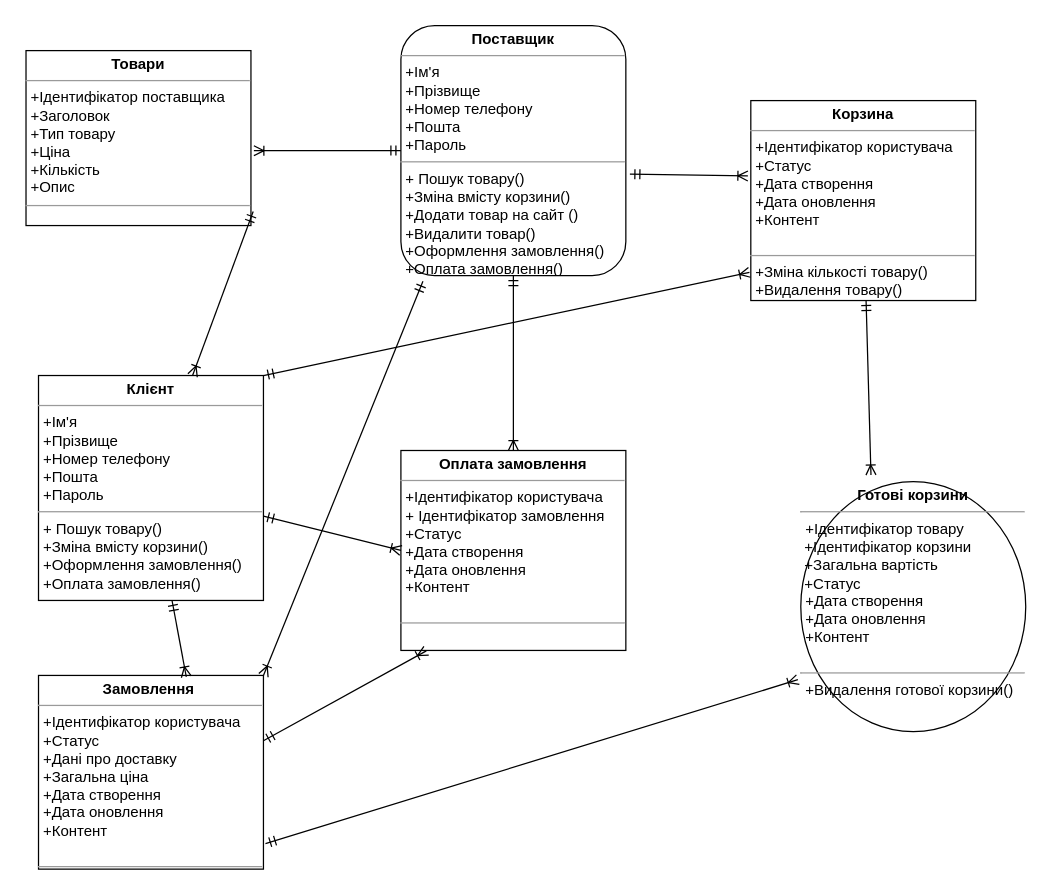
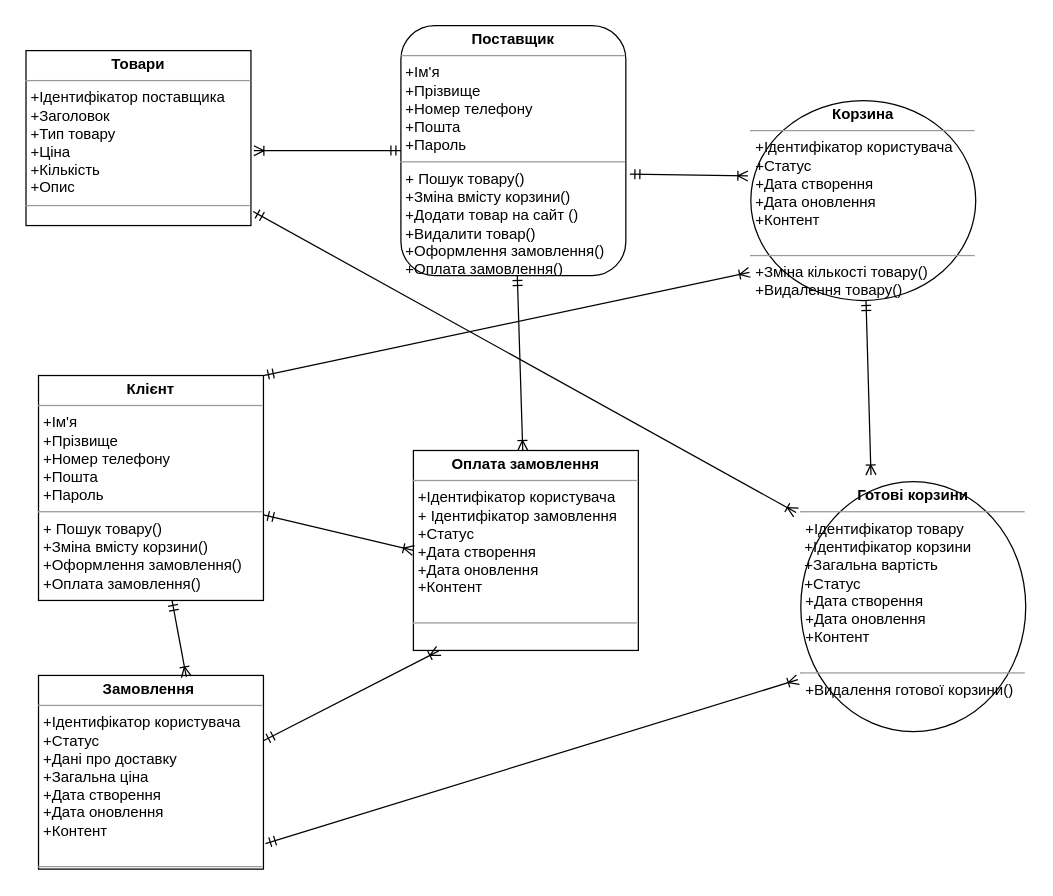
(863, 201) -> (863, 201)
(223, 294) -> (524, 362)
(343, 478) -> none
(513, 551) -> (526, 551)
